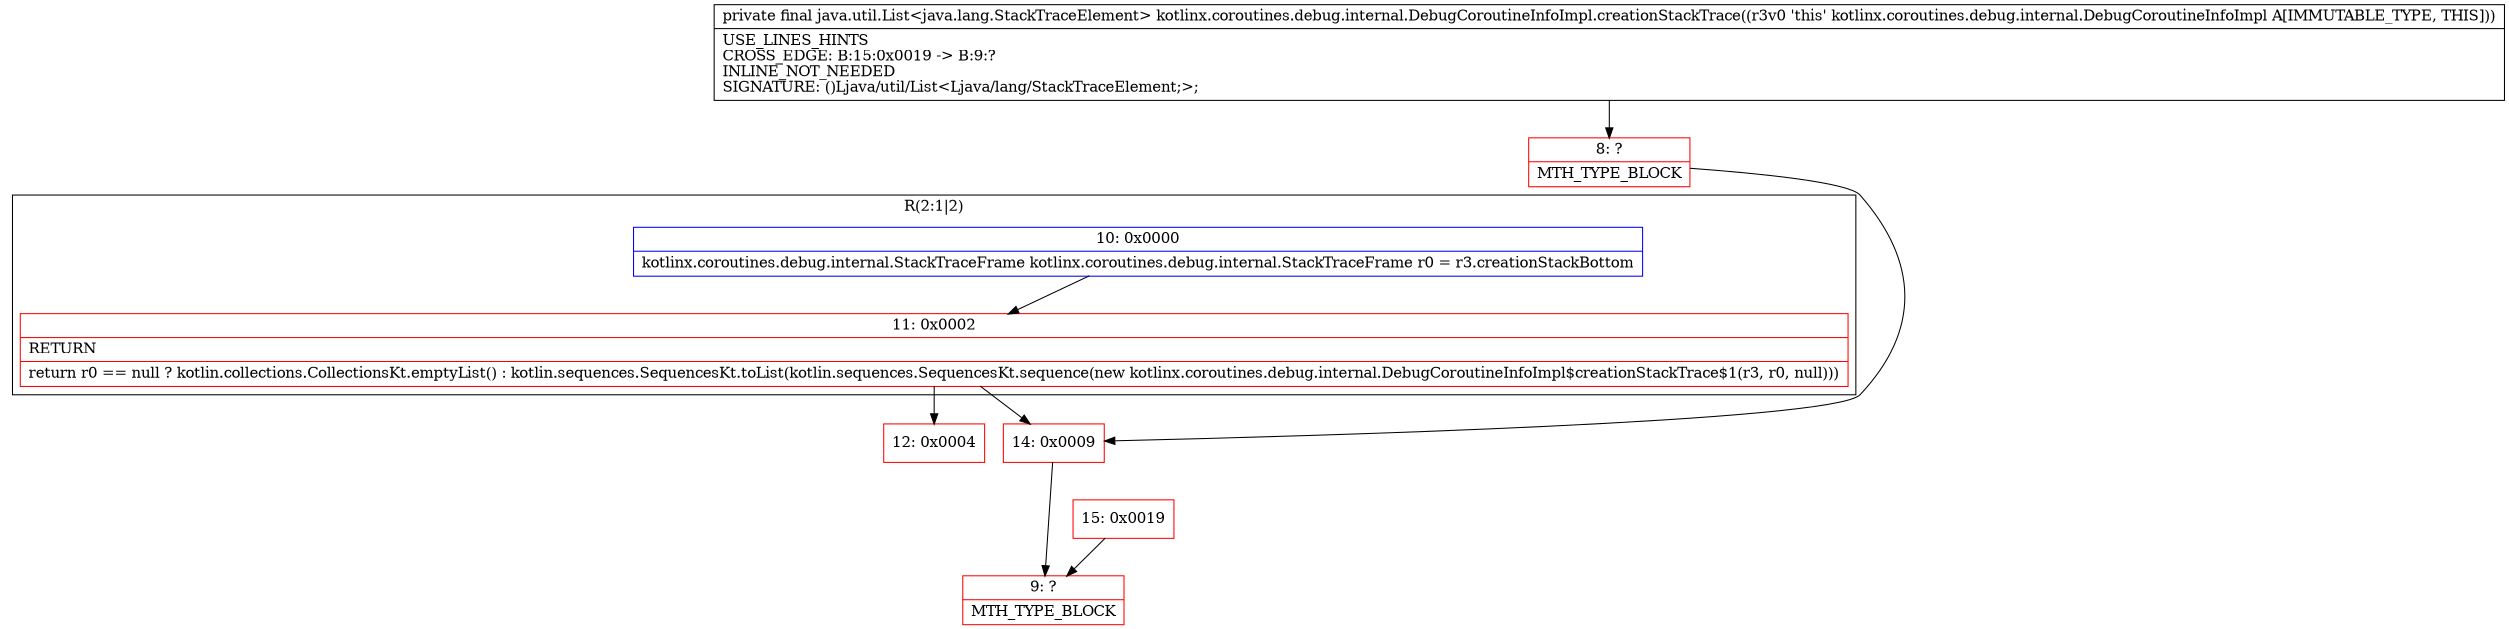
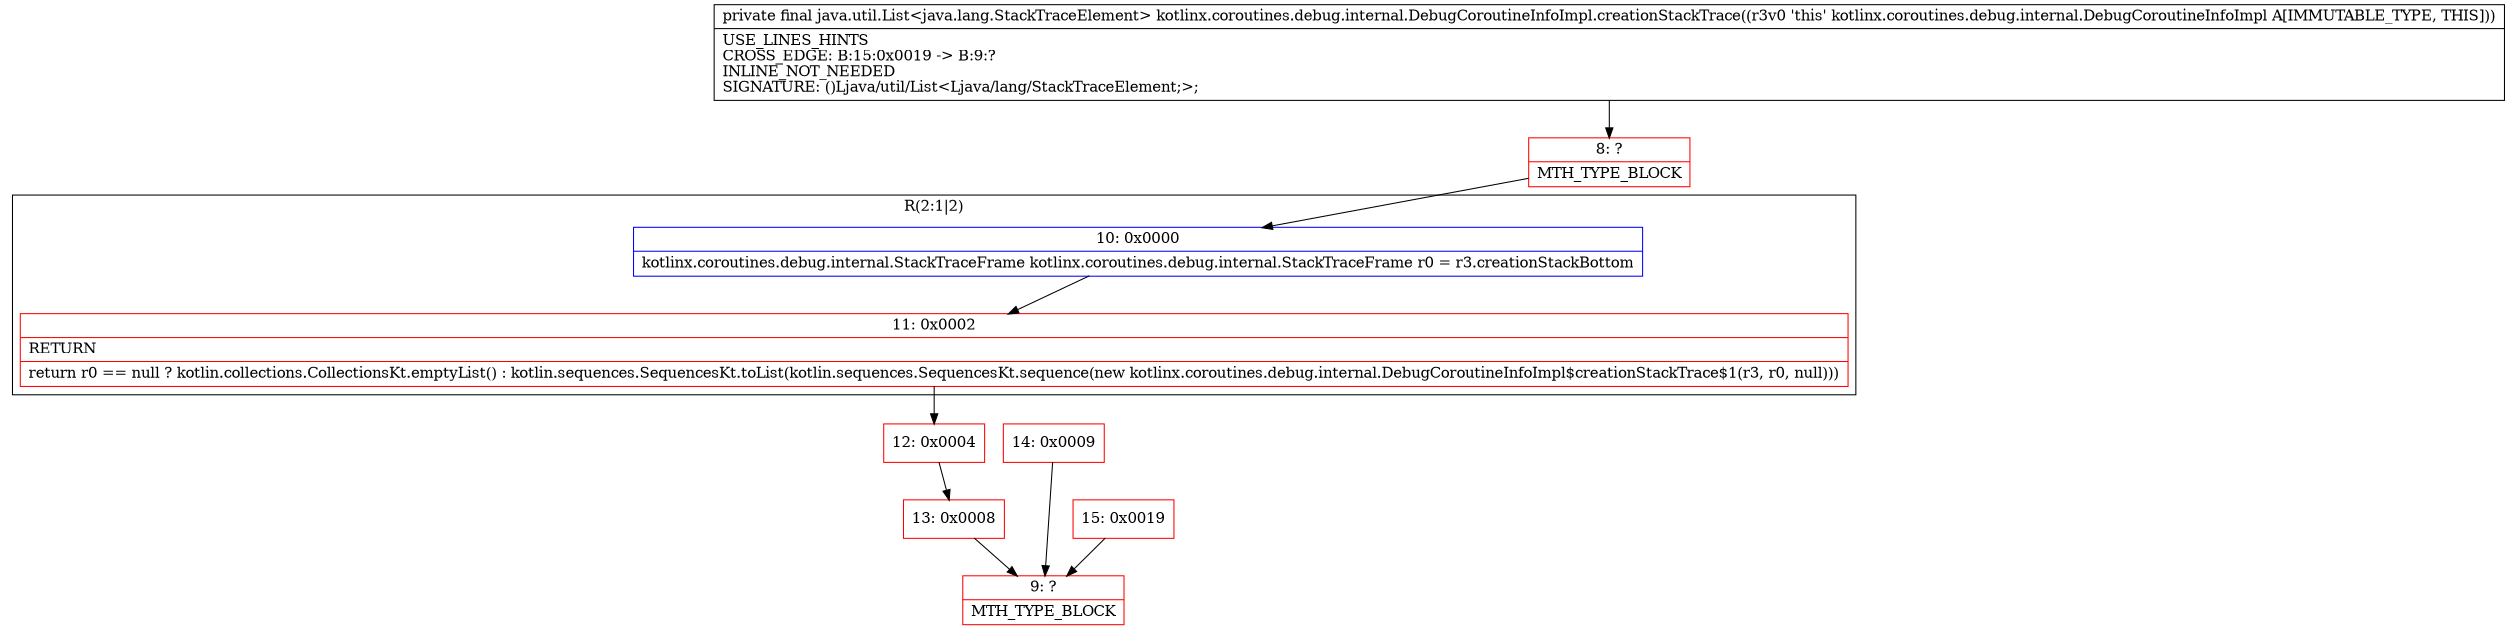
(1001, 402) -> none
(1687, 418) -> (1401, 202)
none -> (954, 519)
